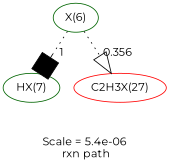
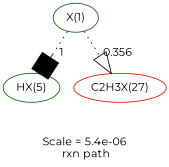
(76, 18) -> (76, 18)
(31, 88) -> (31, 88)
